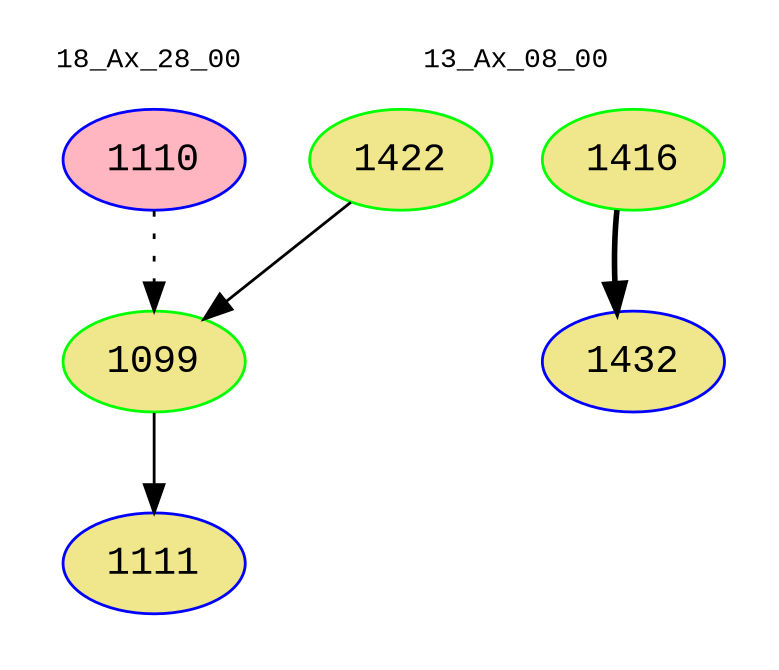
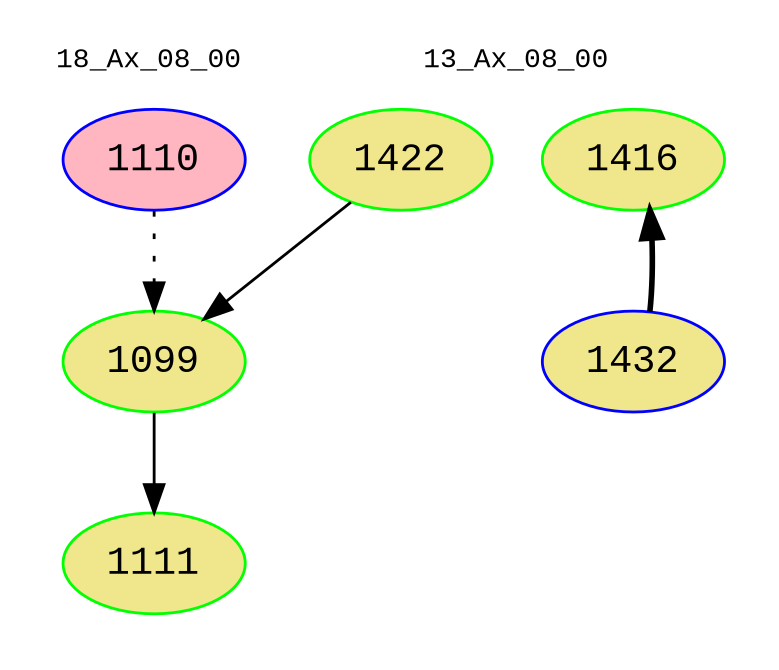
(150, 60) -> (150, 60)
(615, 247) -> (652, 275)
(154, 563) -> (154, 563)
